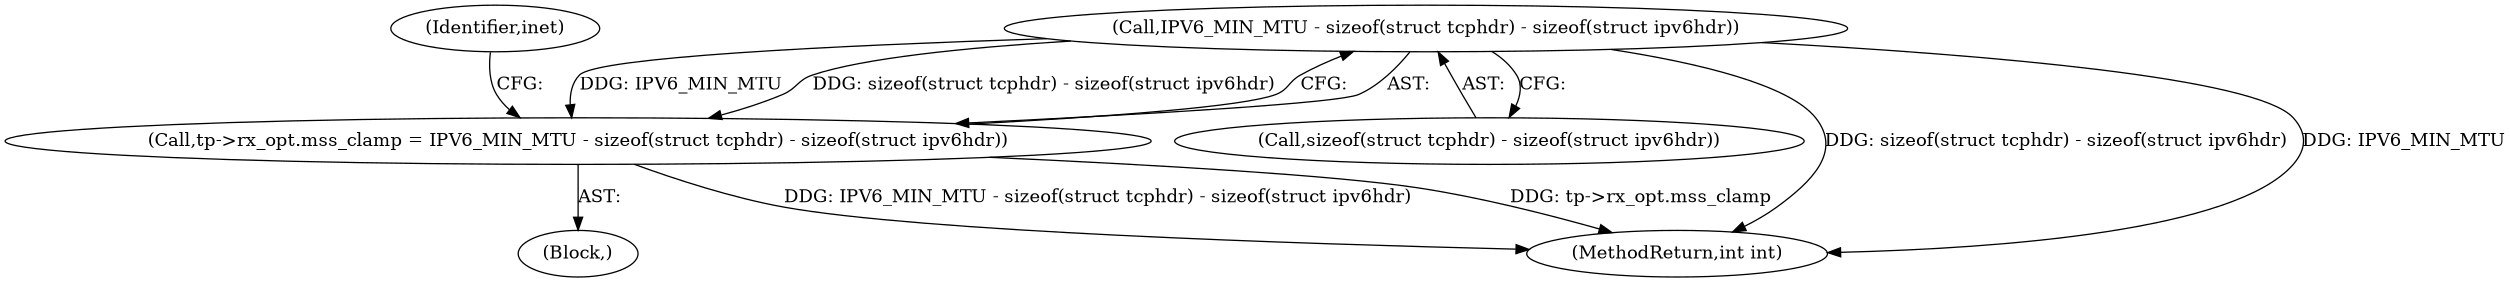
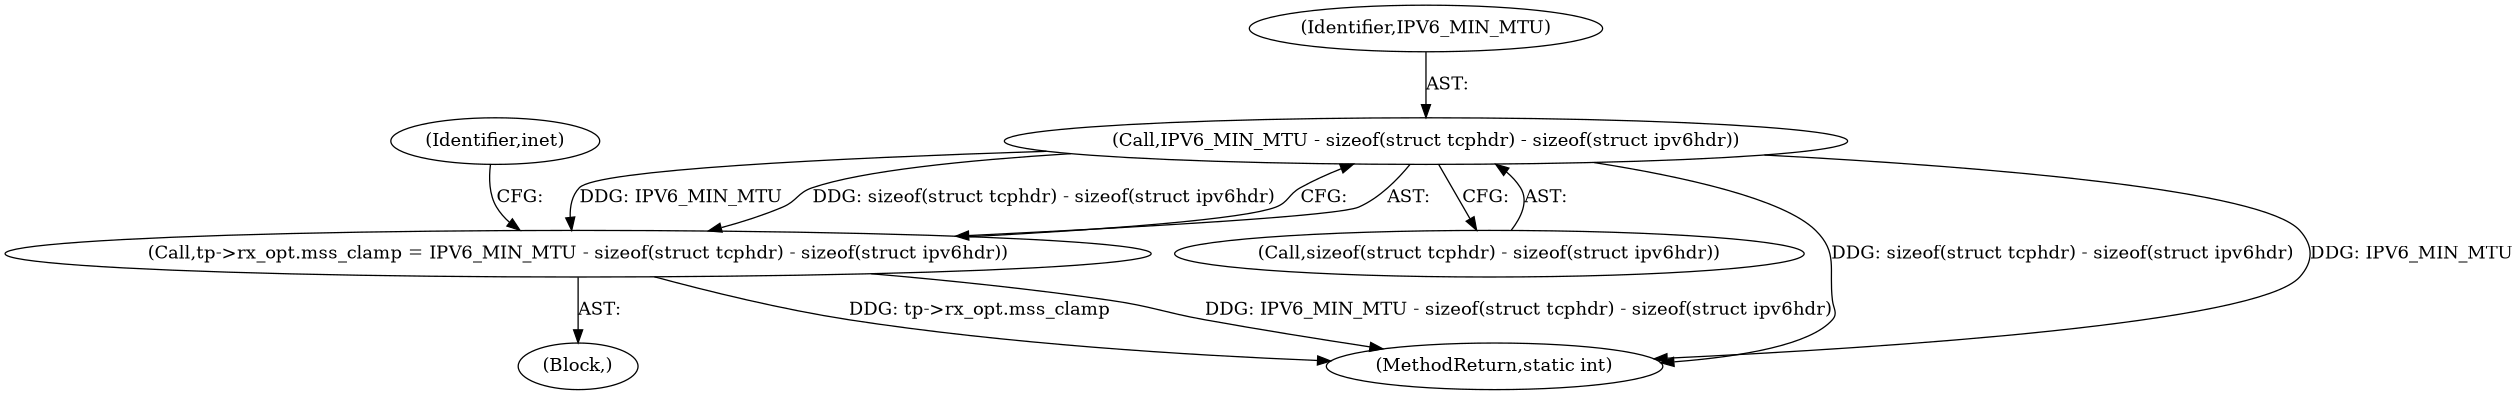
none -> (1426, 28)
(1677, 254) -> (1495, 366)
